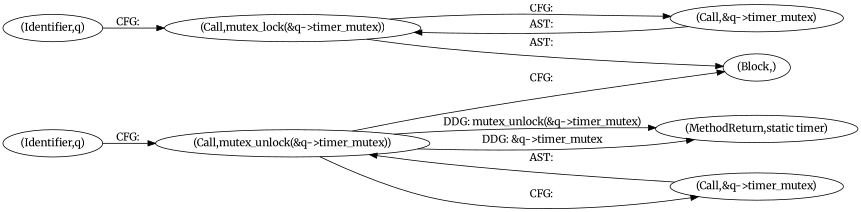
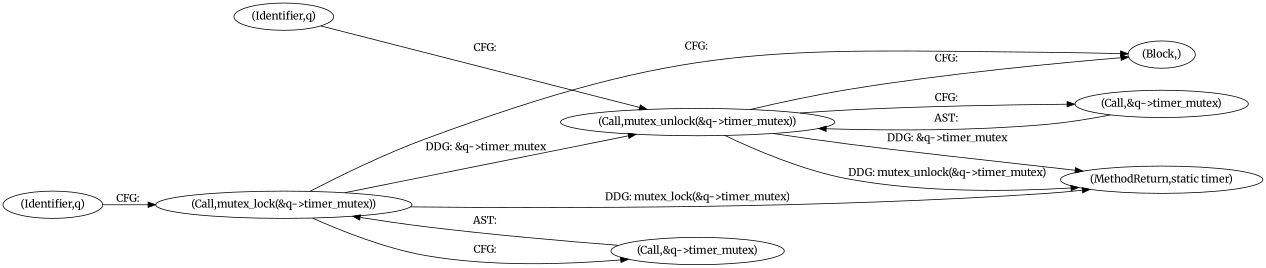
(543, 43) -> (698, 47)
none -> (487, 164)
none -> (747, 205)
